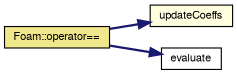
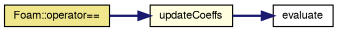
(130, 49) -> (247, 16)
